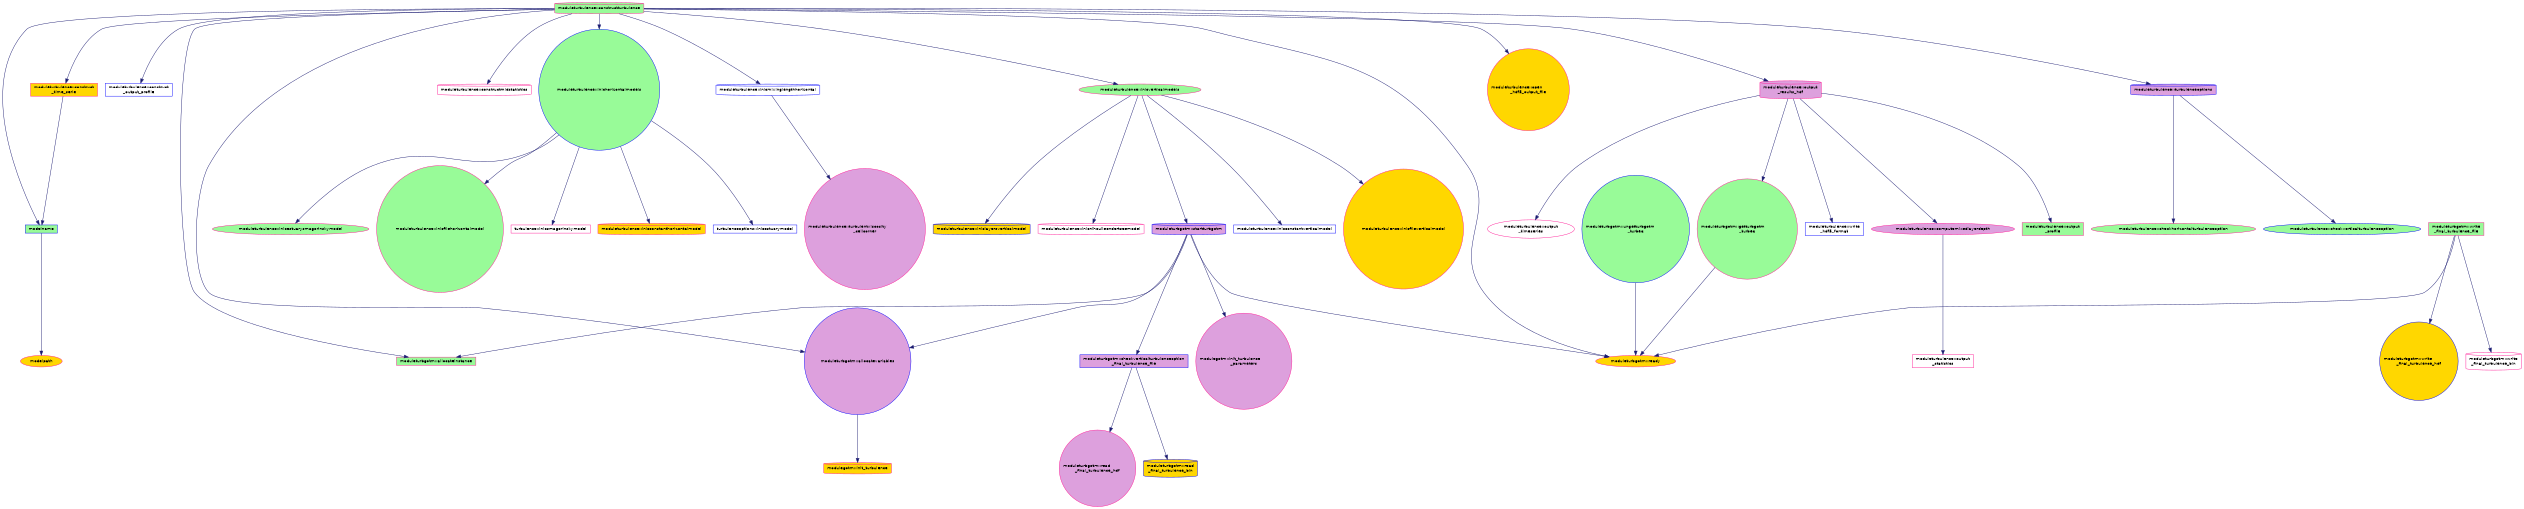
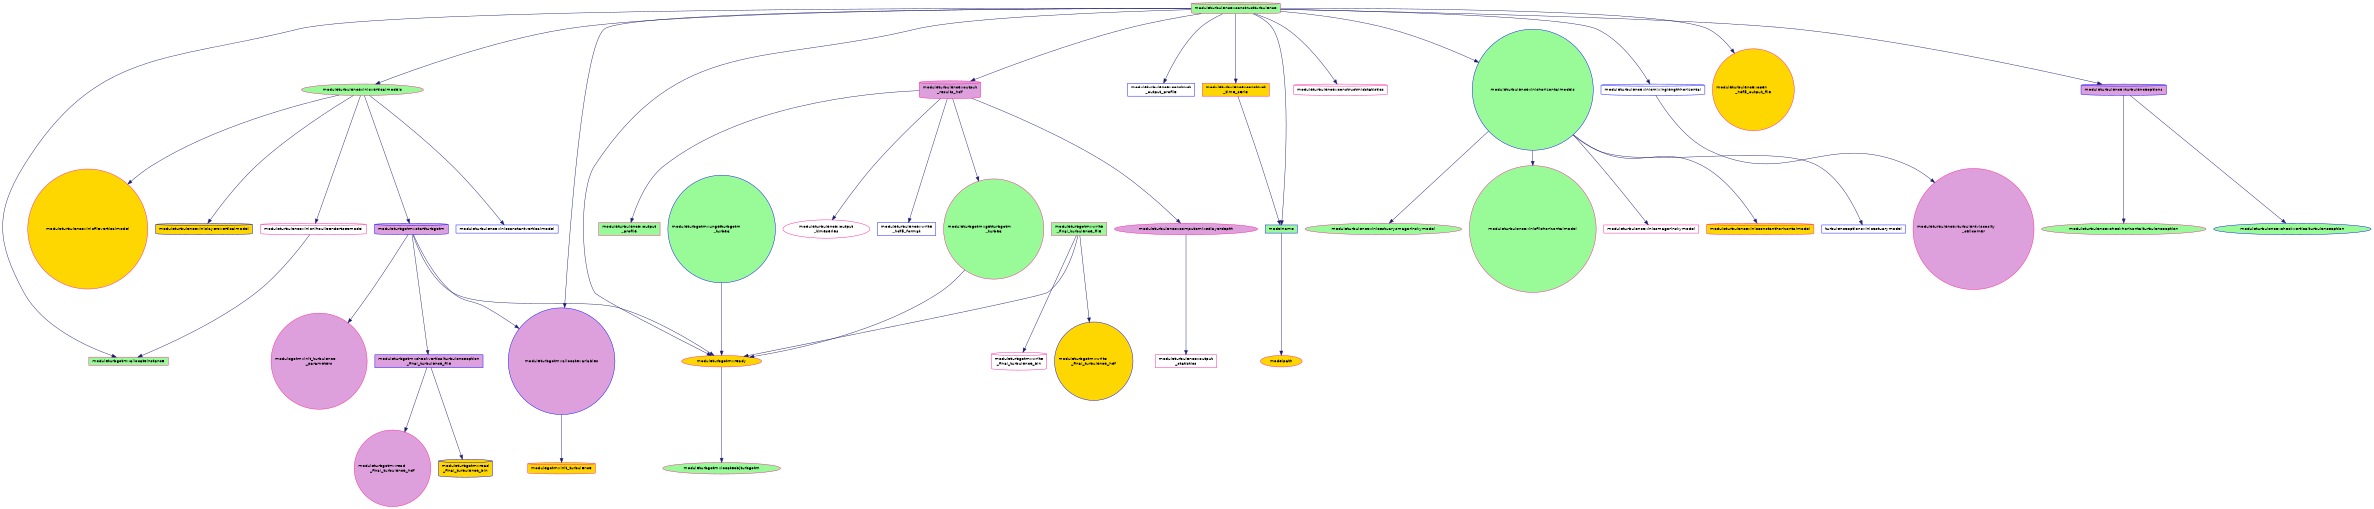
(551, 229) -> (1651, 229)
(839, 307) -> (235, 307)
none -> (722, 468)
